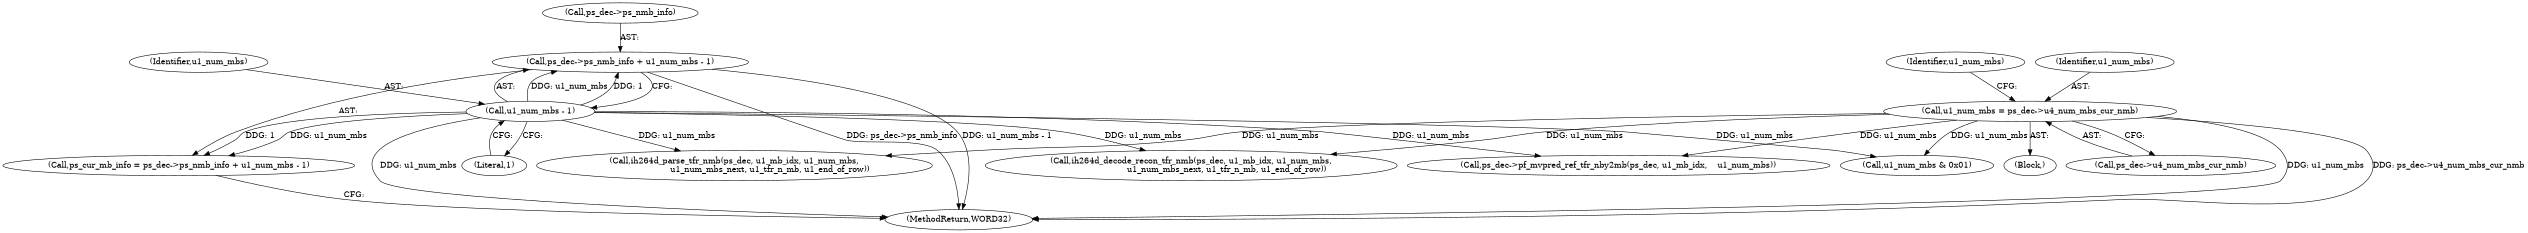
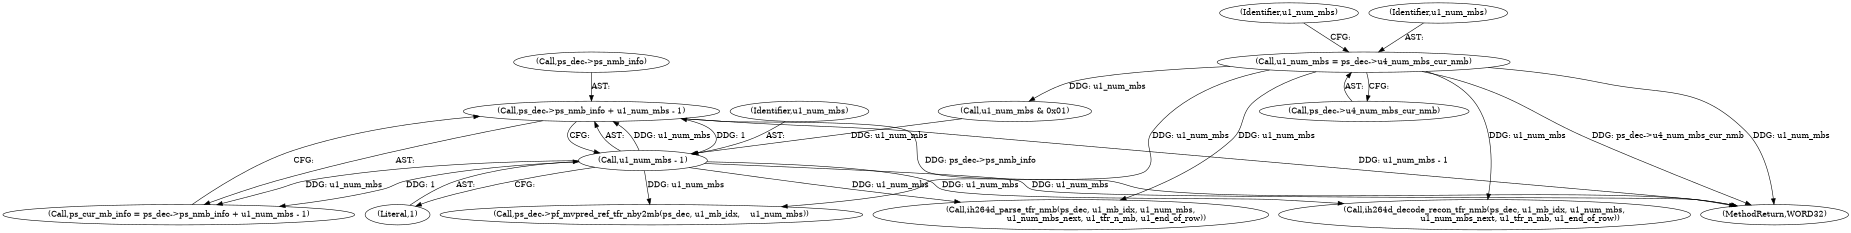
(1233, 121) -> (829, 136)
(504, 136) -> (467, 185)
(2030, 166) -> none
(547, 211) -> (326, 141)
